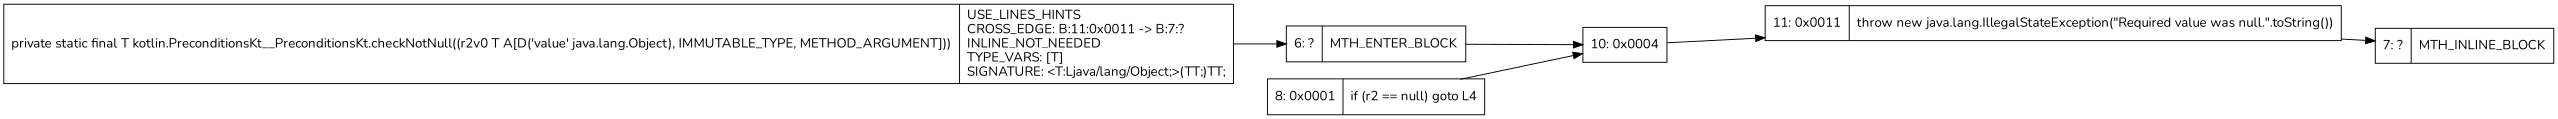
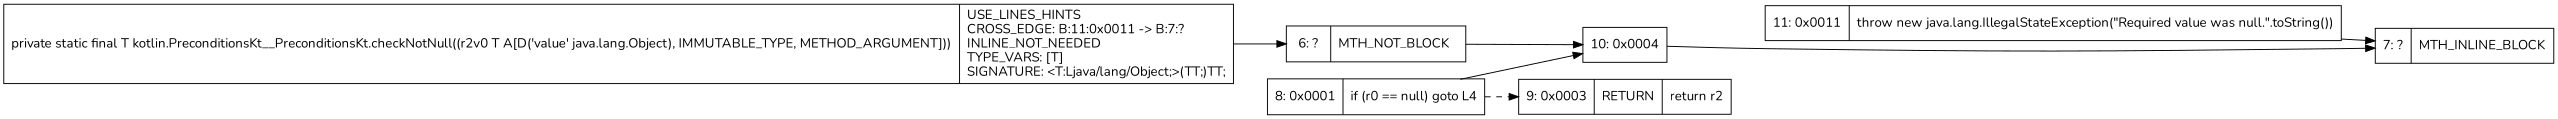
(1711, 41) -> (2016, 51)
(1394, 43) -> (1394, 43)
(1414, 96) -> (1414, 96)
none -> (1625, 97)
